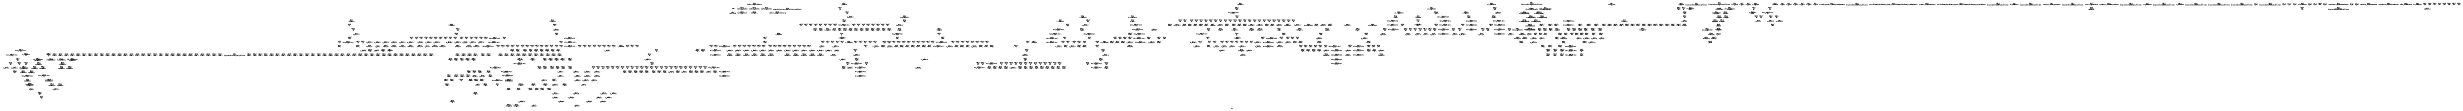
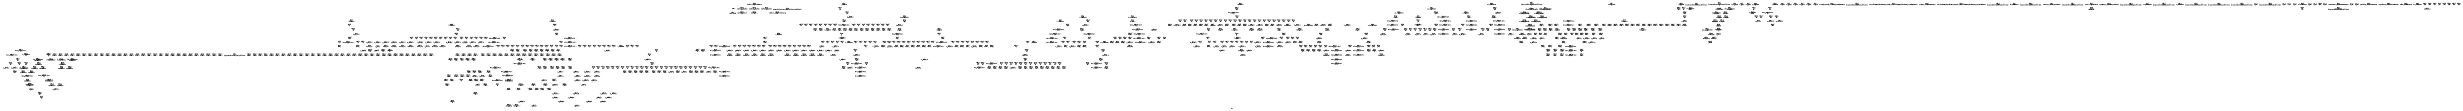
none -> (495, 55)
